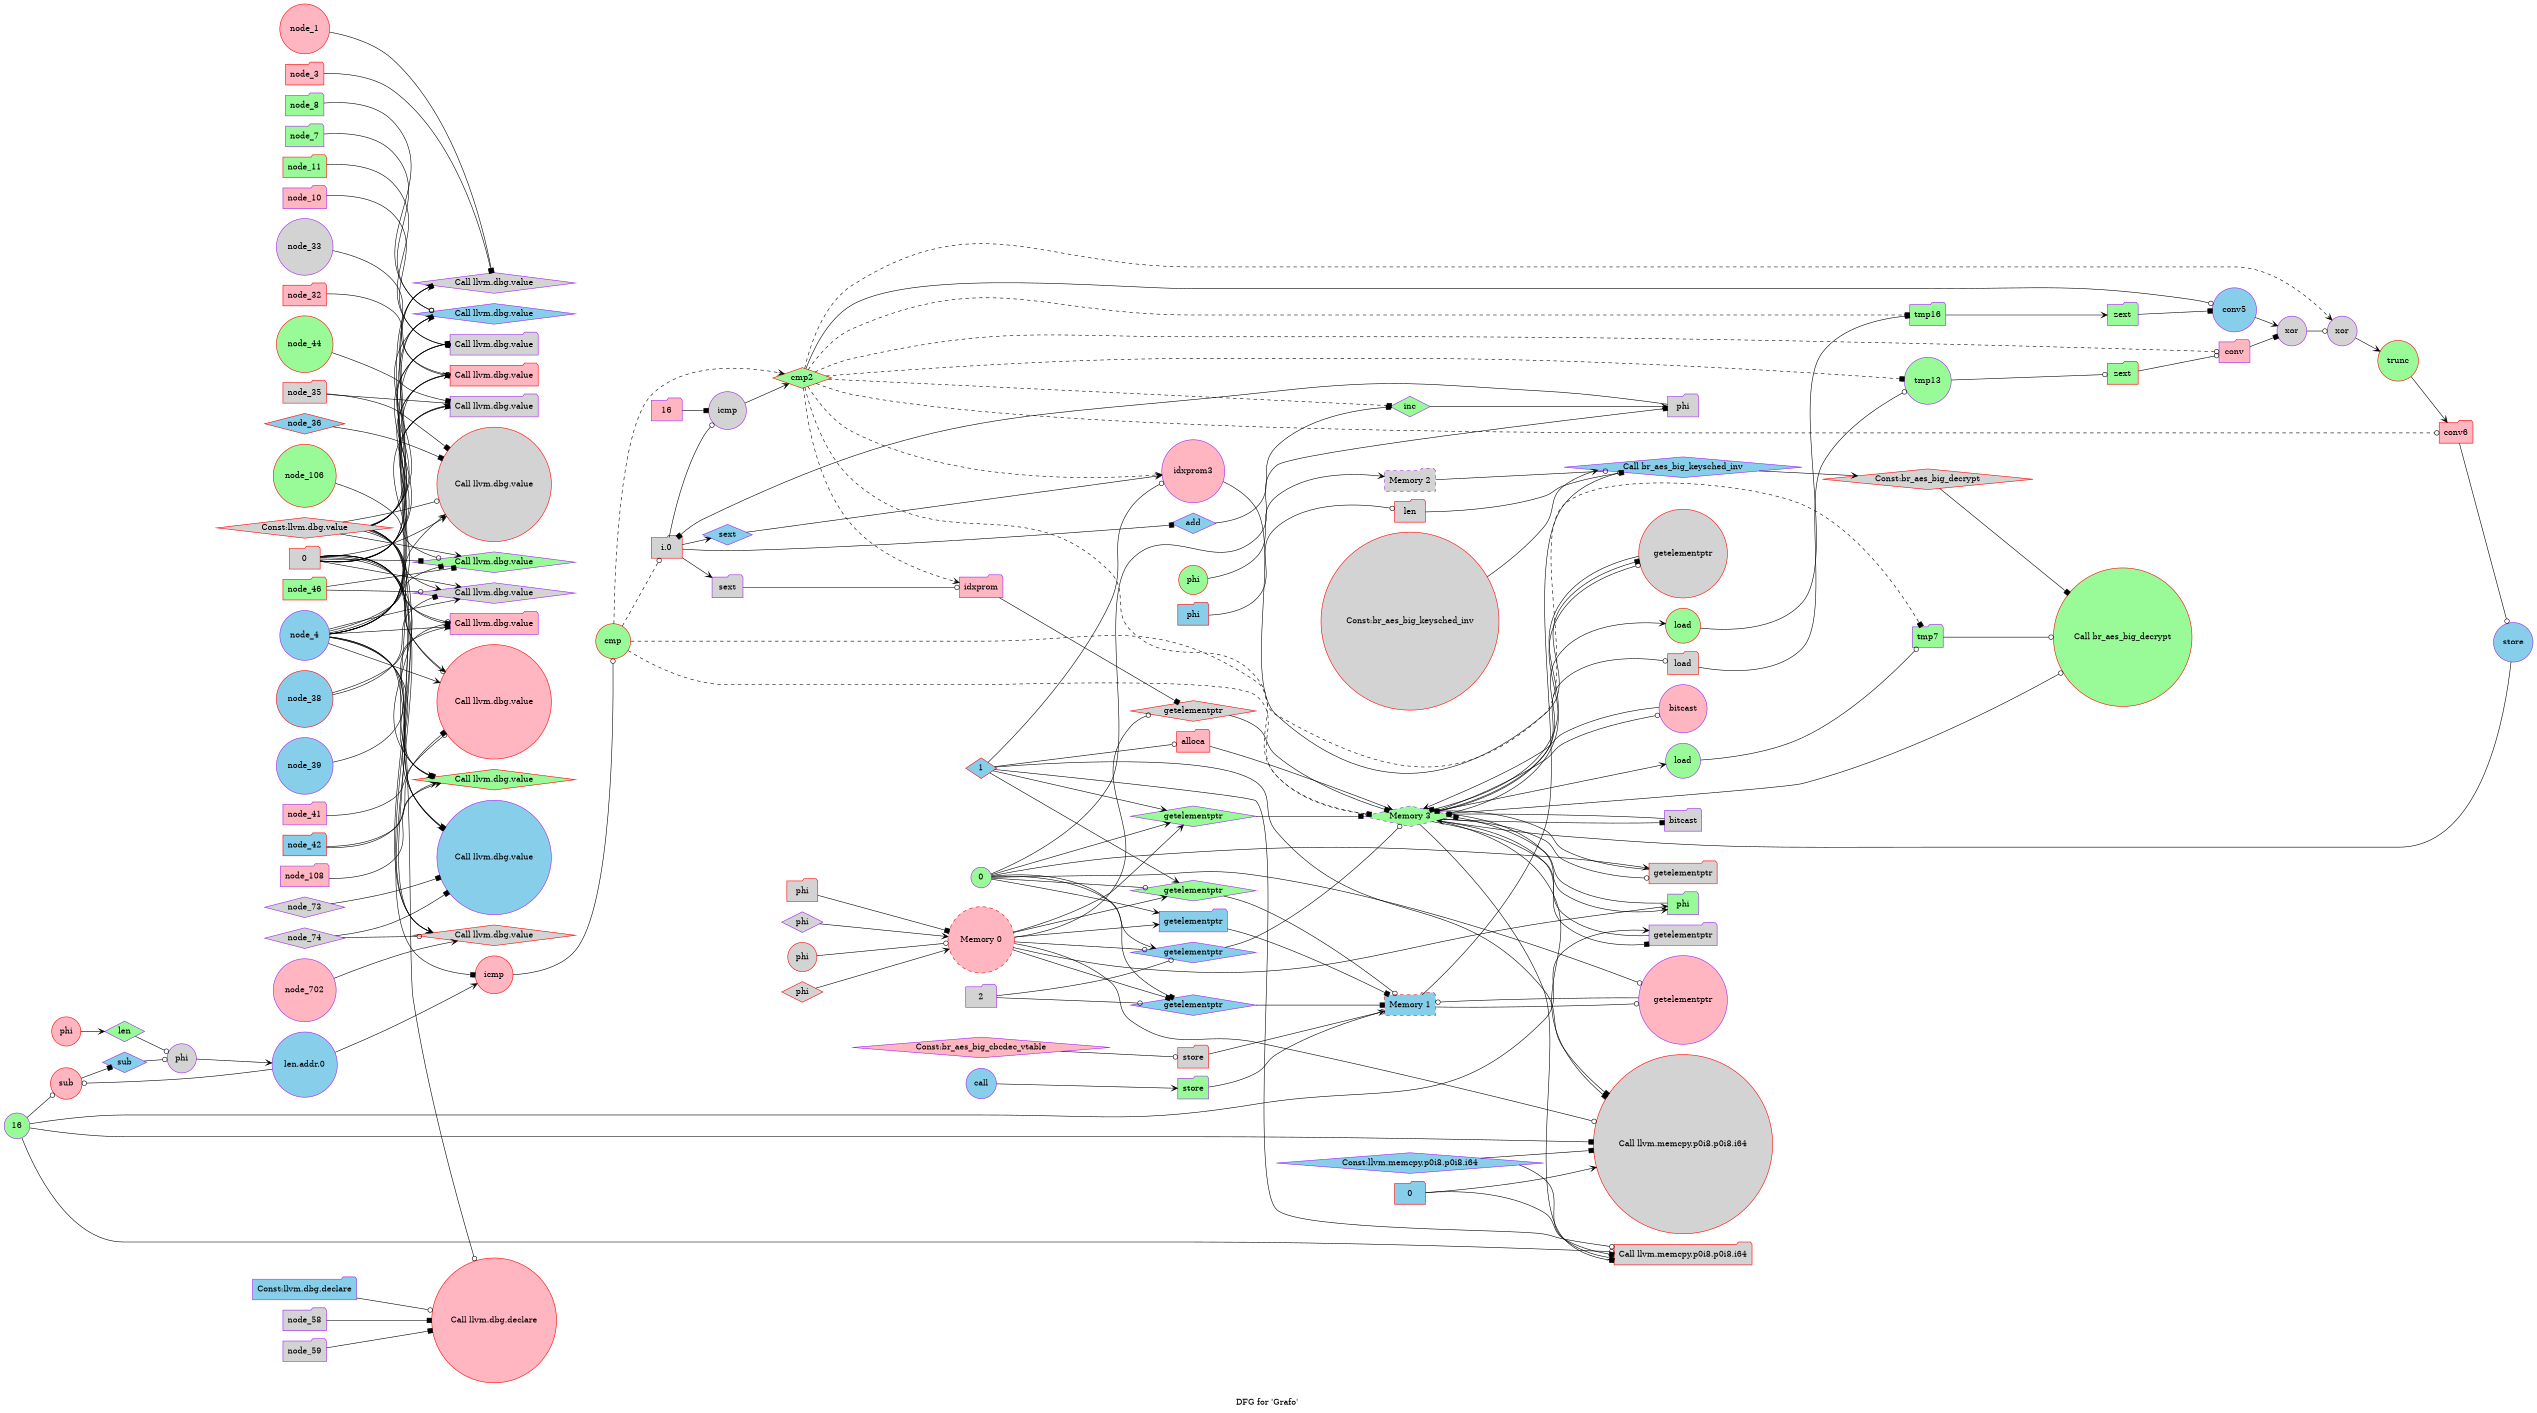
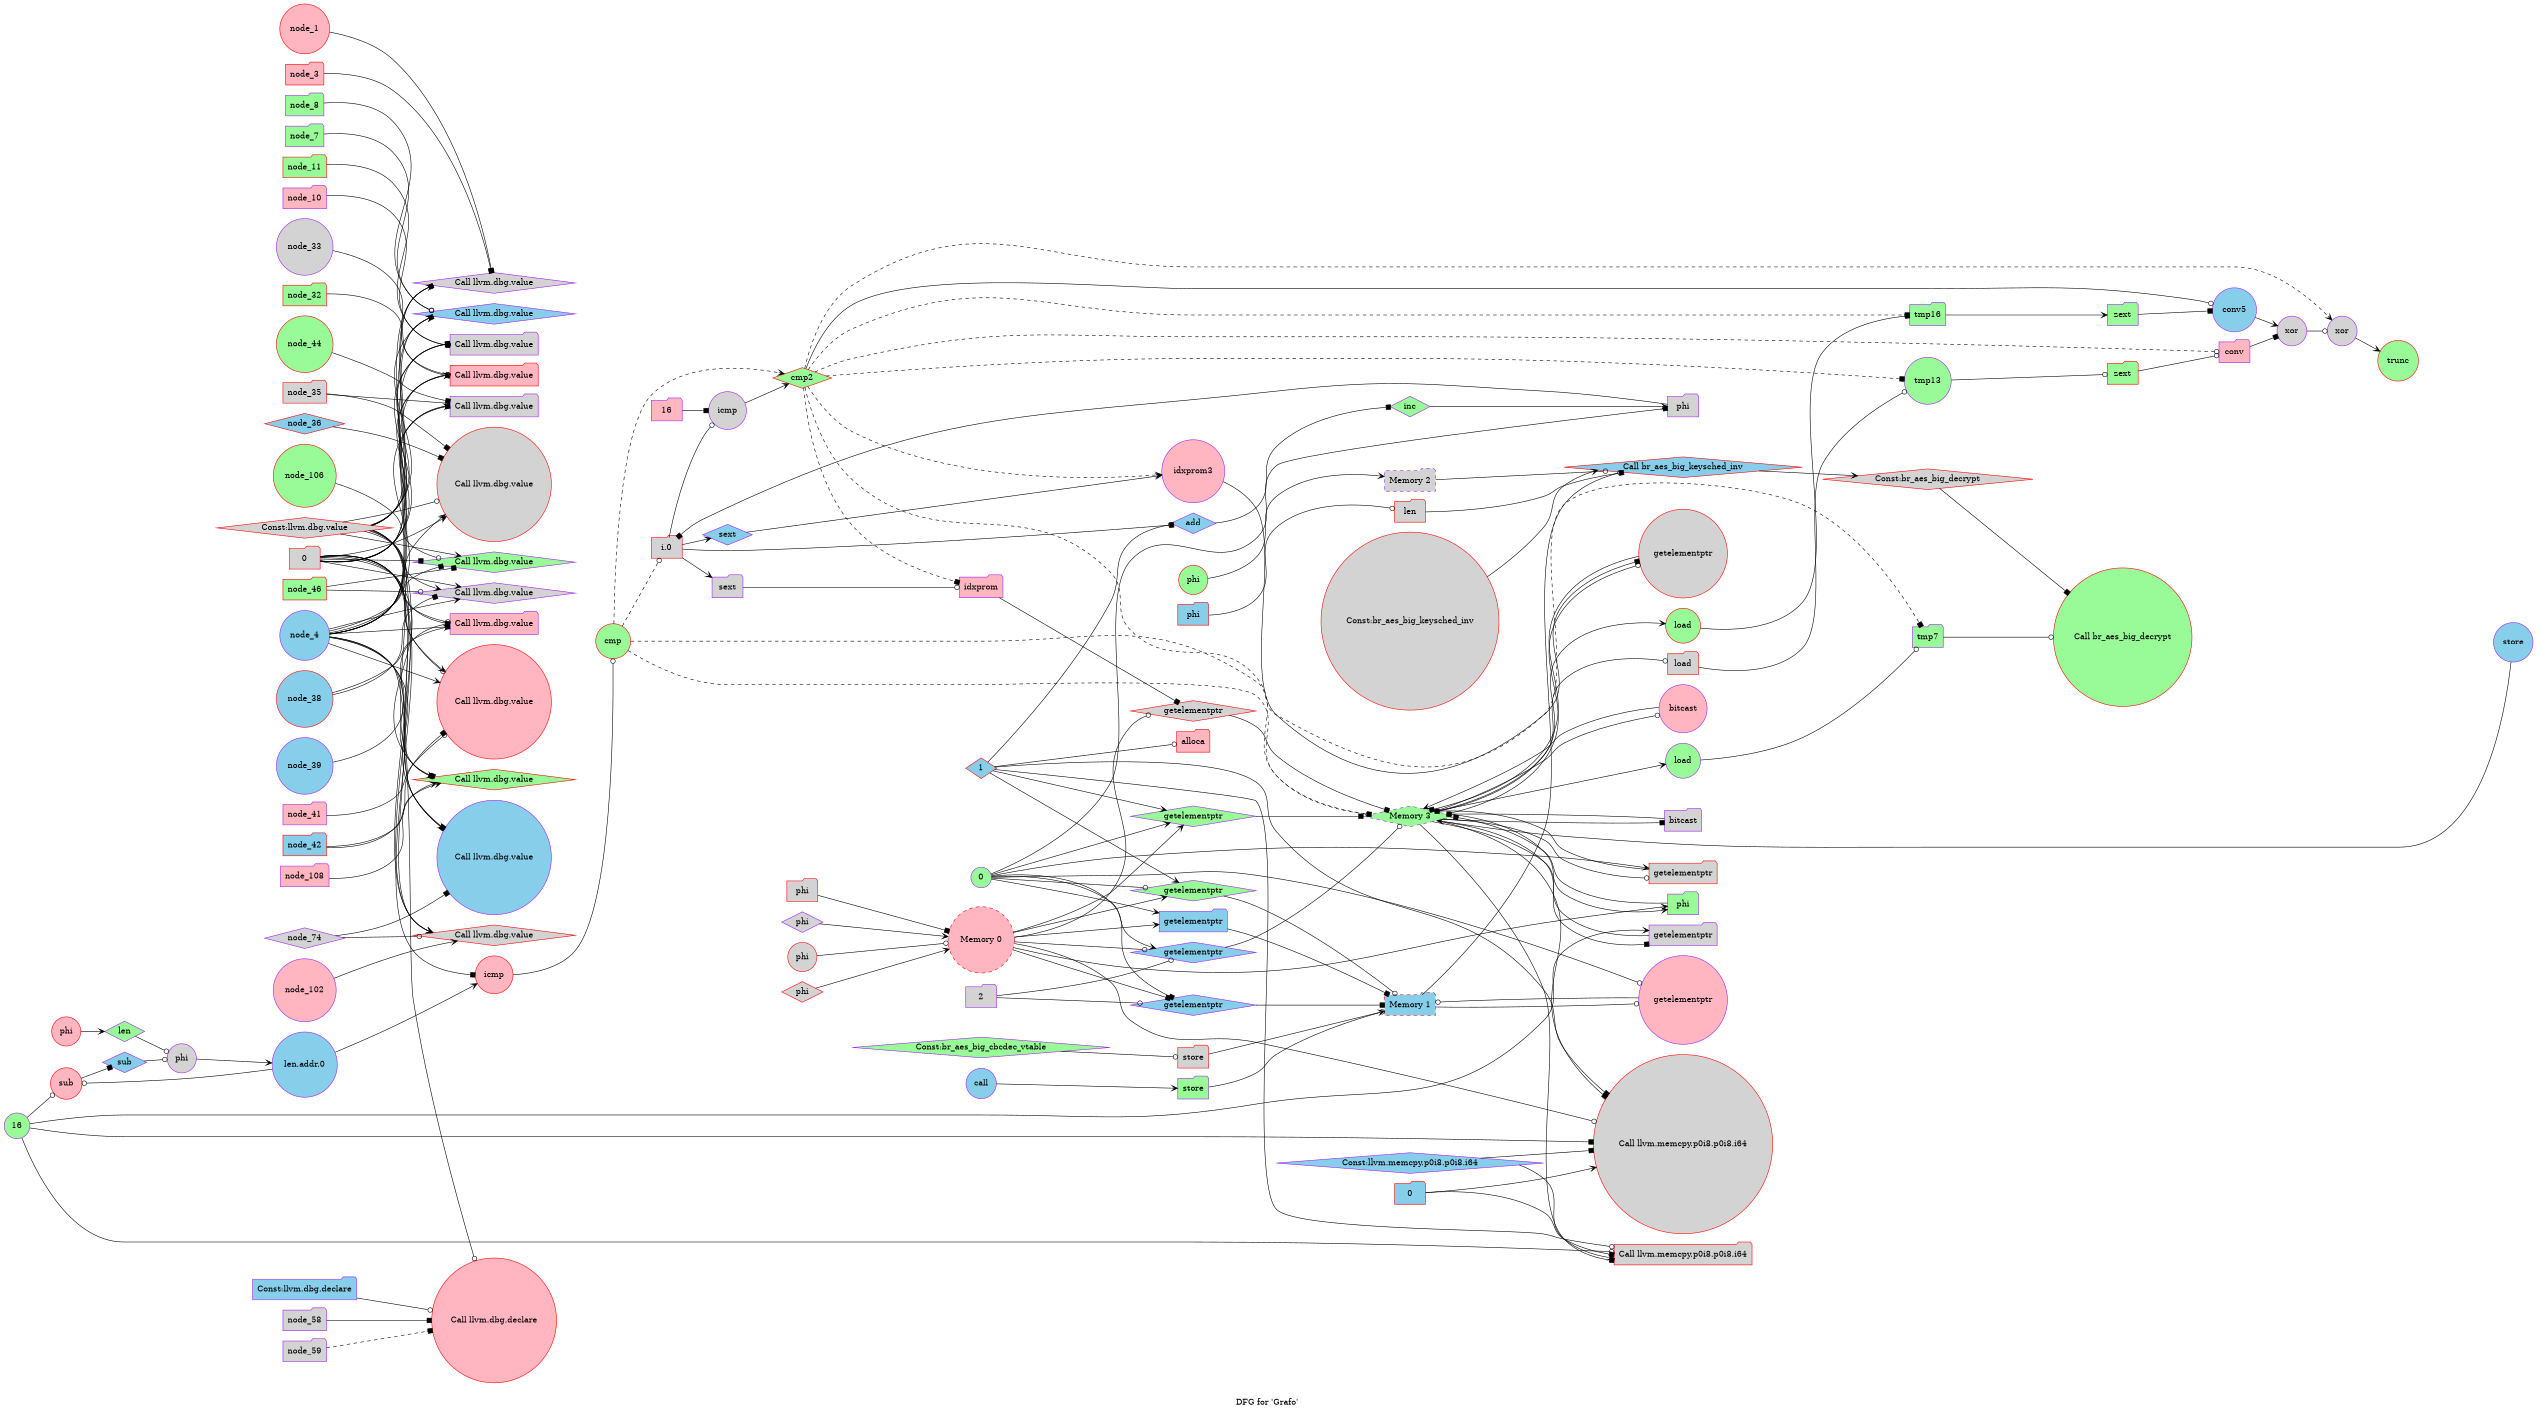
(305, 296) -> (305, 296)
(1107, 392) -> none
(2456, 433) -> none
(1683, 467) -> (1683, 467)
(843, 513) -> (843, 513)
(1095, 632) -> (1086, 643)
(1295, 774) -> none
(1763, 788) -> none
(305, 907) -> none
(305, 990) -> (305, 990)
(981, 1047) -> (981, 1047)
(377, 1340) -> (377, 1340)
